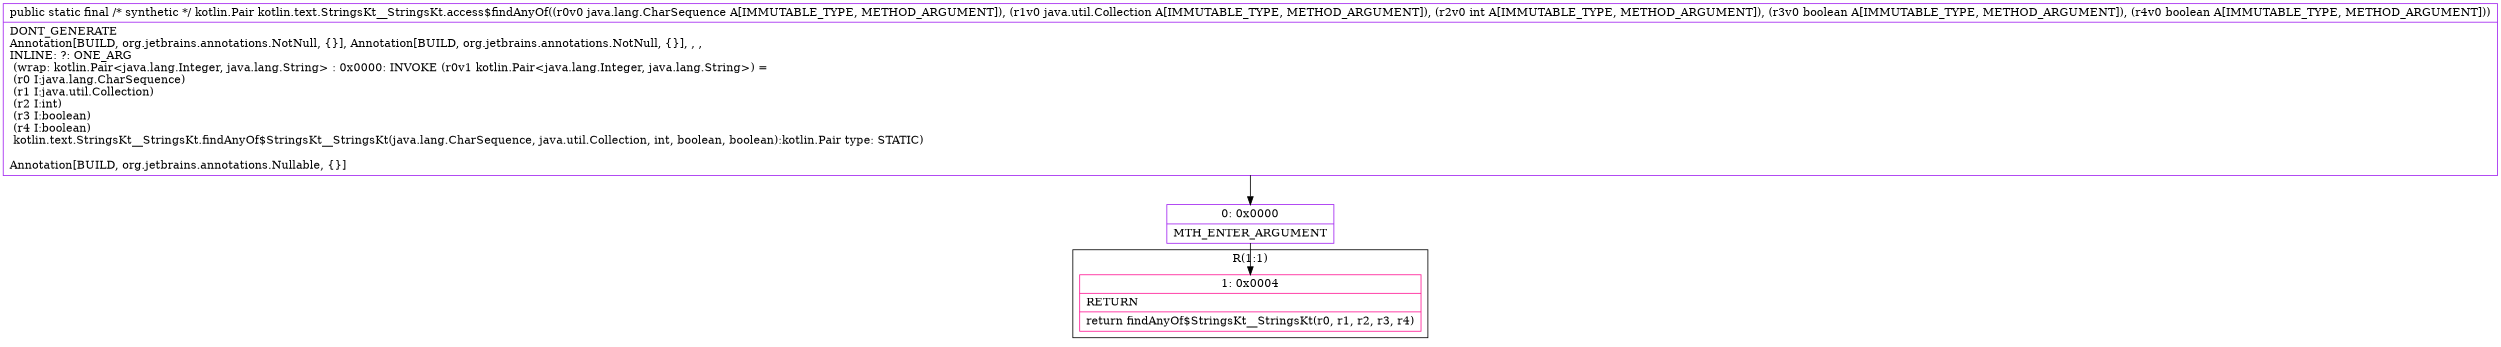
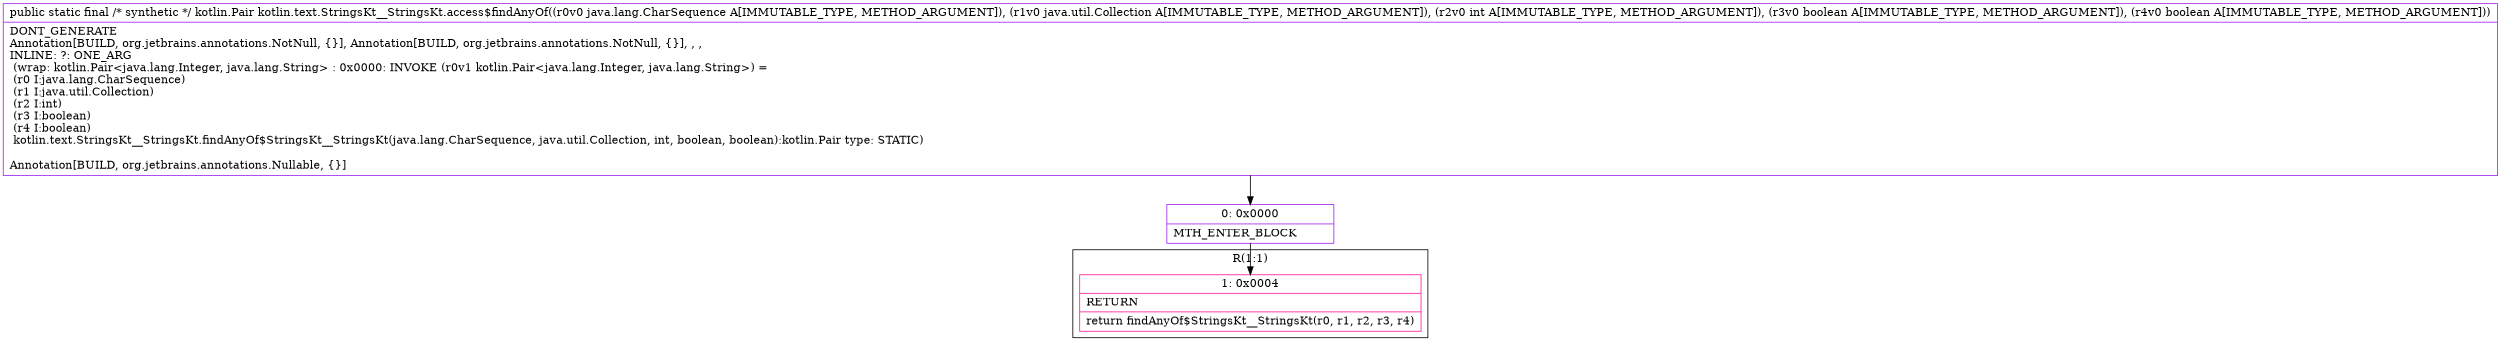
(1250, 233) -> (1235, 233)
